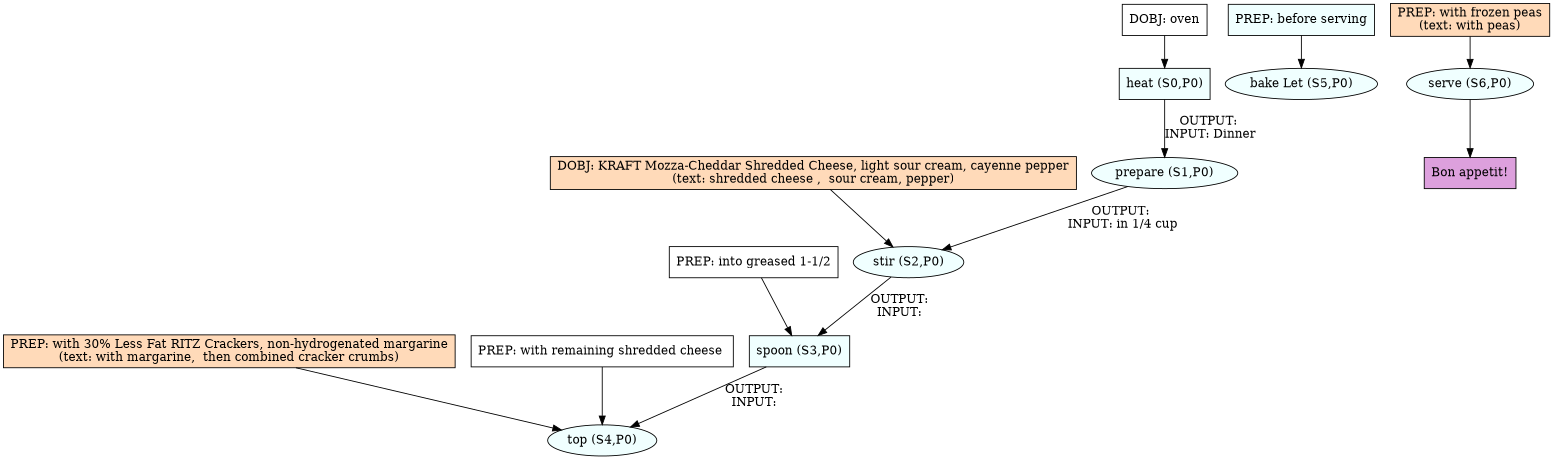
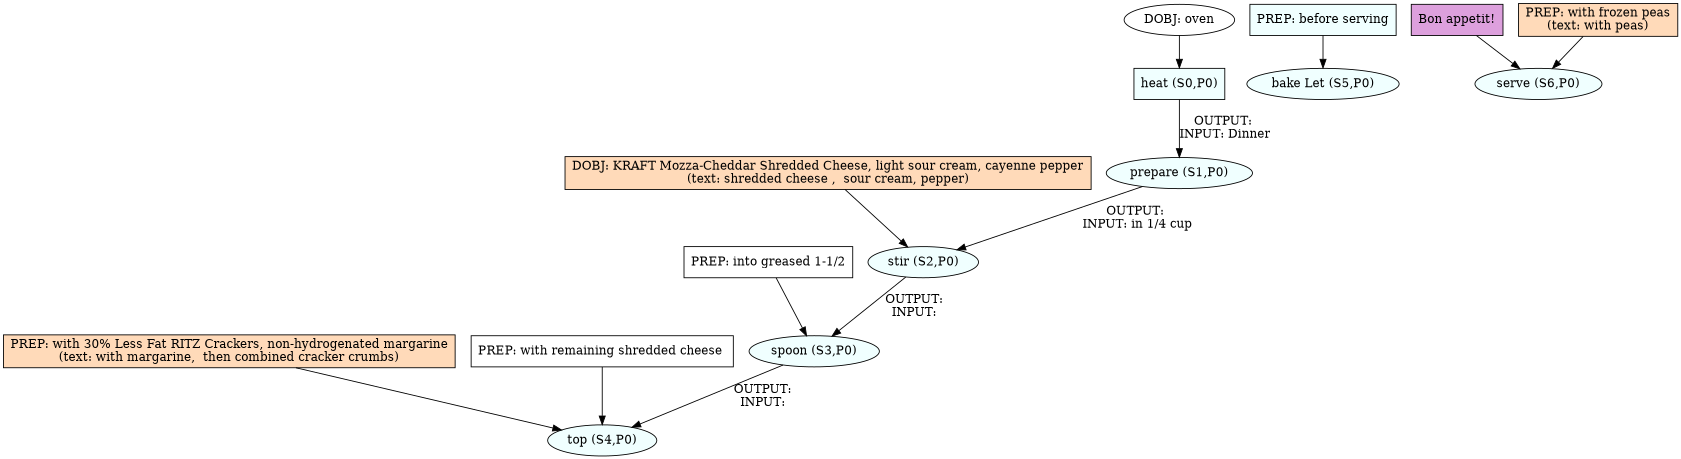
(1165, 20) -> (1179, 20)
(1470, 124) -> (1495, 49)
(800, 351) -> (814, 351)
